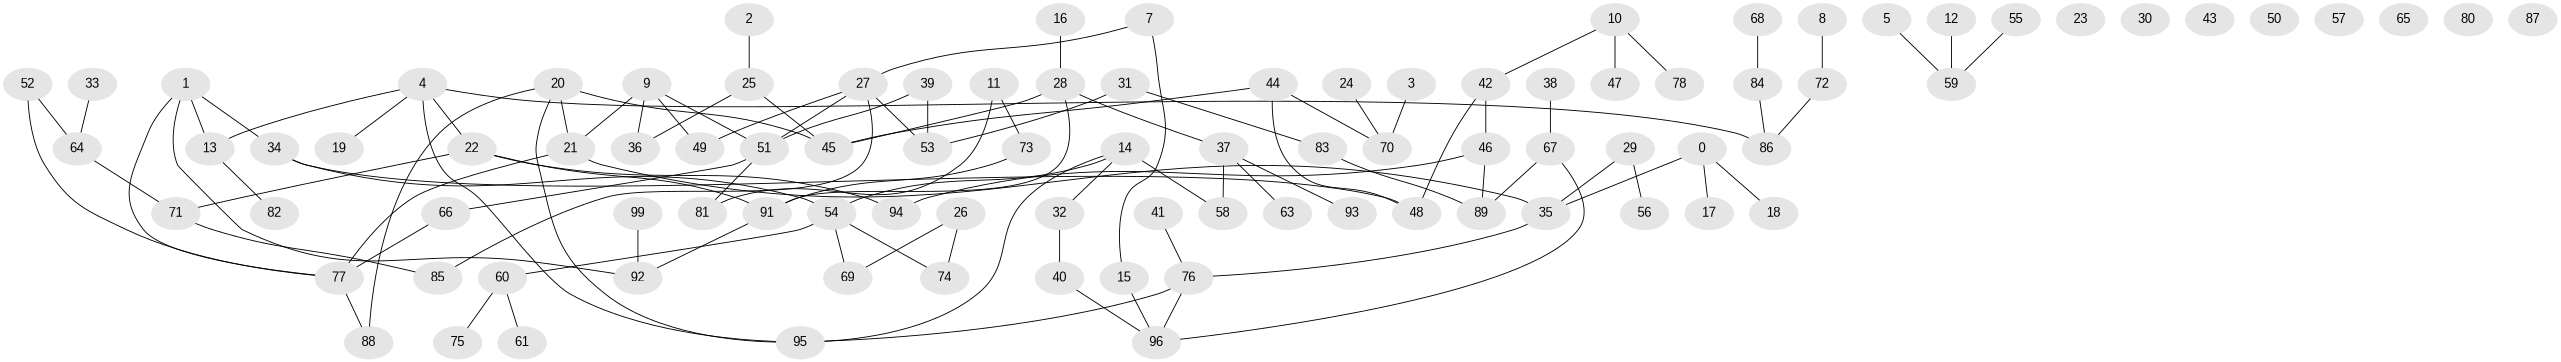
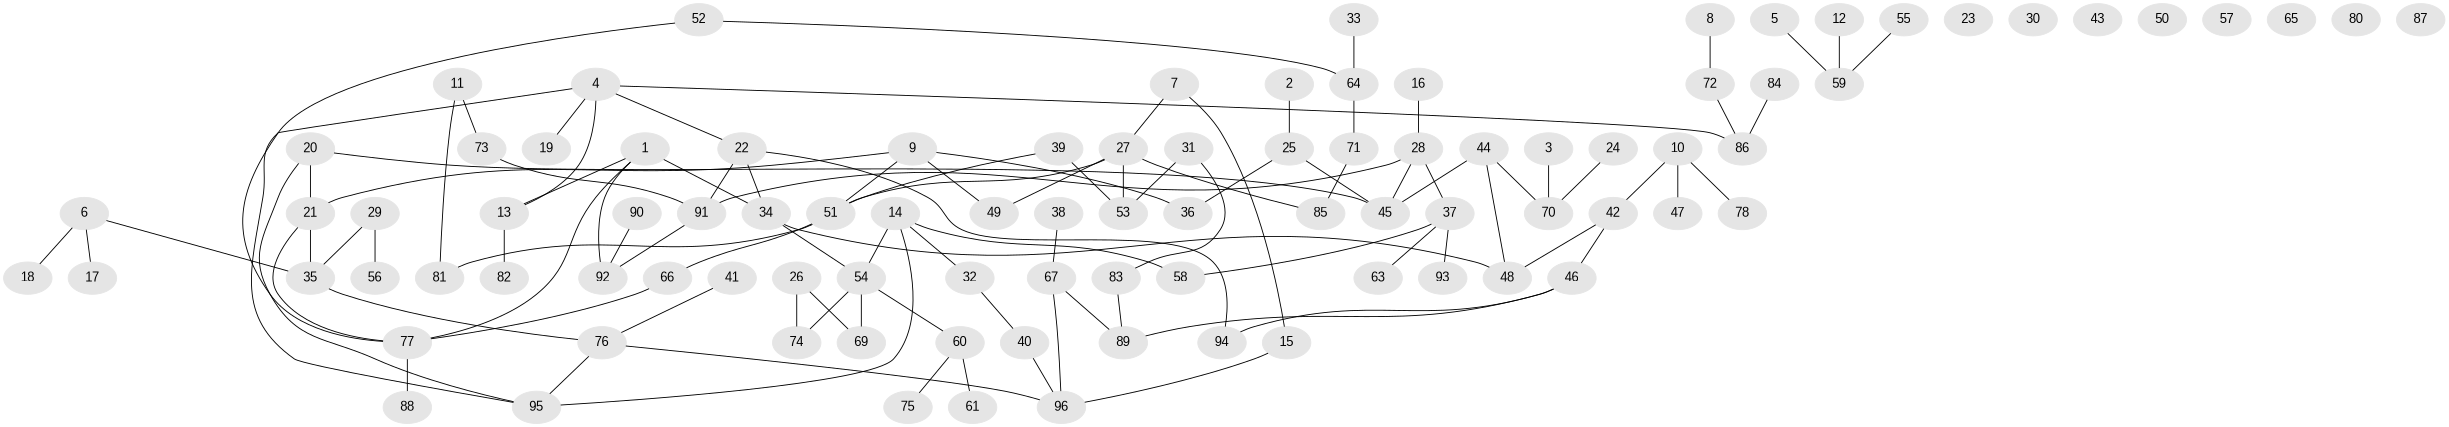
(1758, 20) -> none
(1702, 149) -> (84, 214)
(413, 168) -> none
(324, 180) -> (754, 181)
(638, 214) -> (637, 214)
